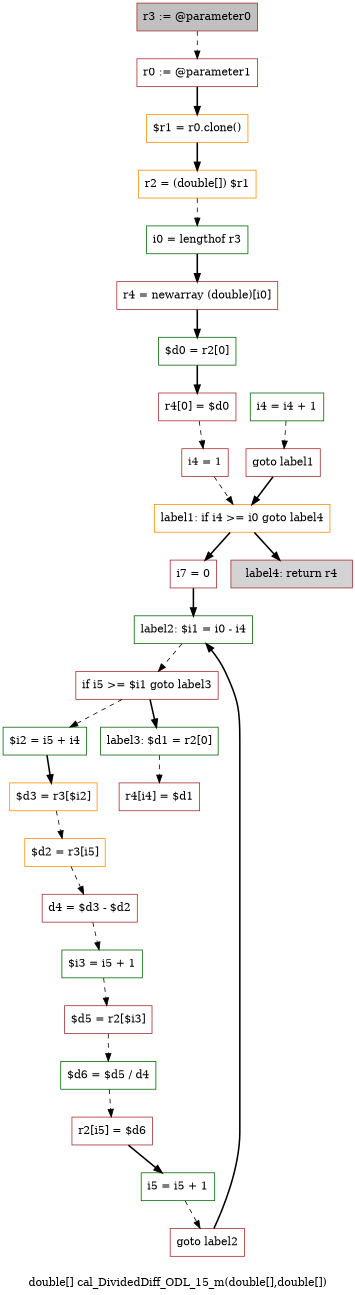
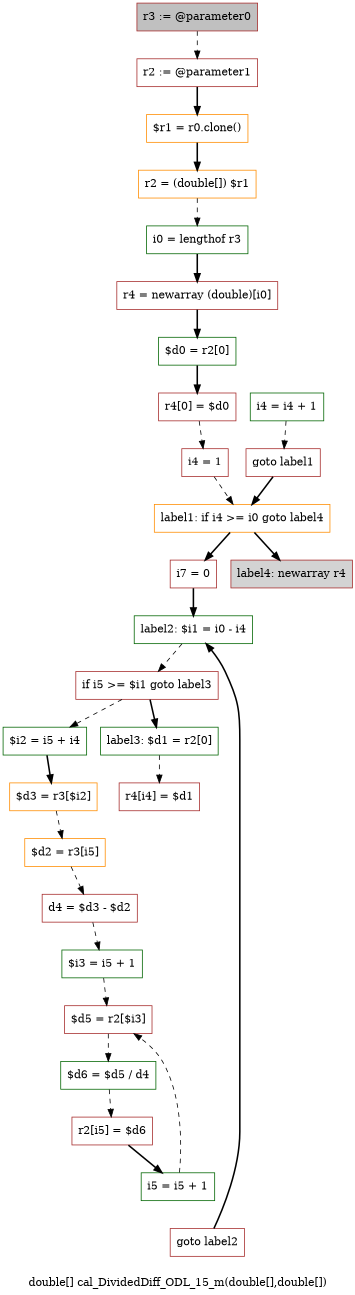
(197, 73) -> (197, 73)
(292, 574) -> (292, 574)
(191, 1211) -> (176, 1100)
